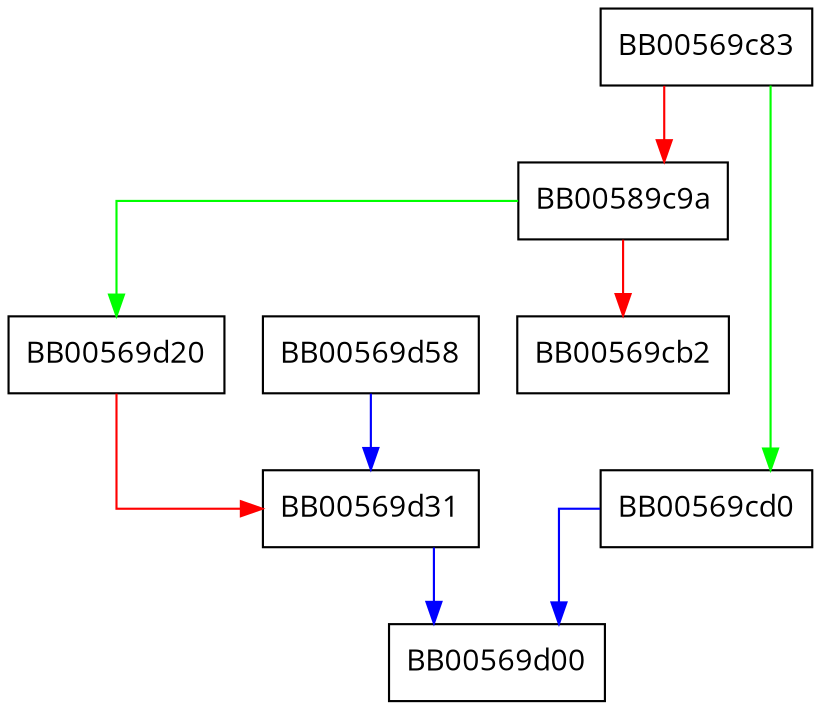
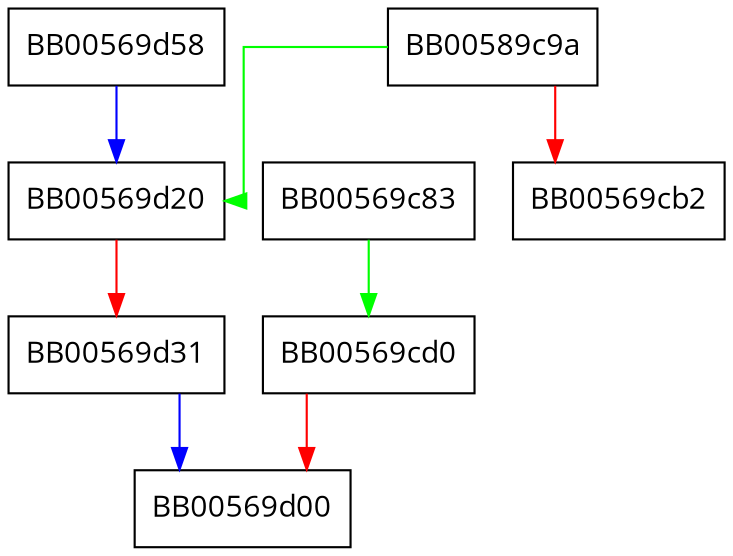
(664, 113) -> none
(371, 421) -> (116, 113)
(559, 535) -> (307, 421)
